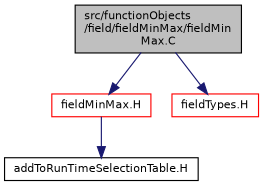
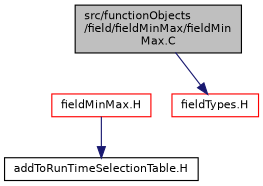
(129, 69) -> none
